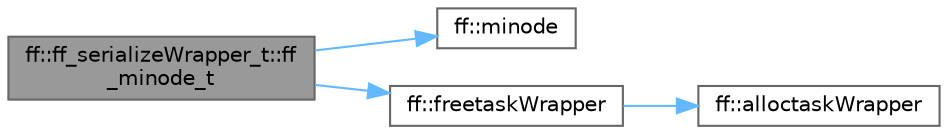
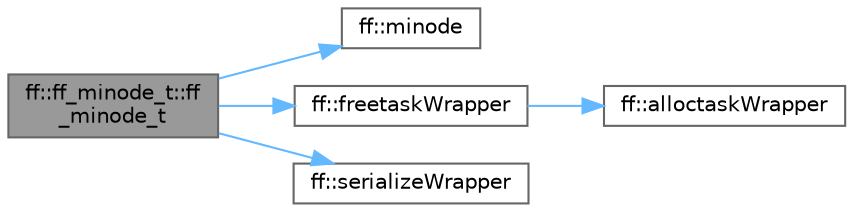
(161, 68) -> (113, 106)
none -> (411, 184)
